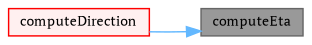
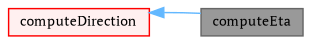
(168, 32) -> (183, 13)
